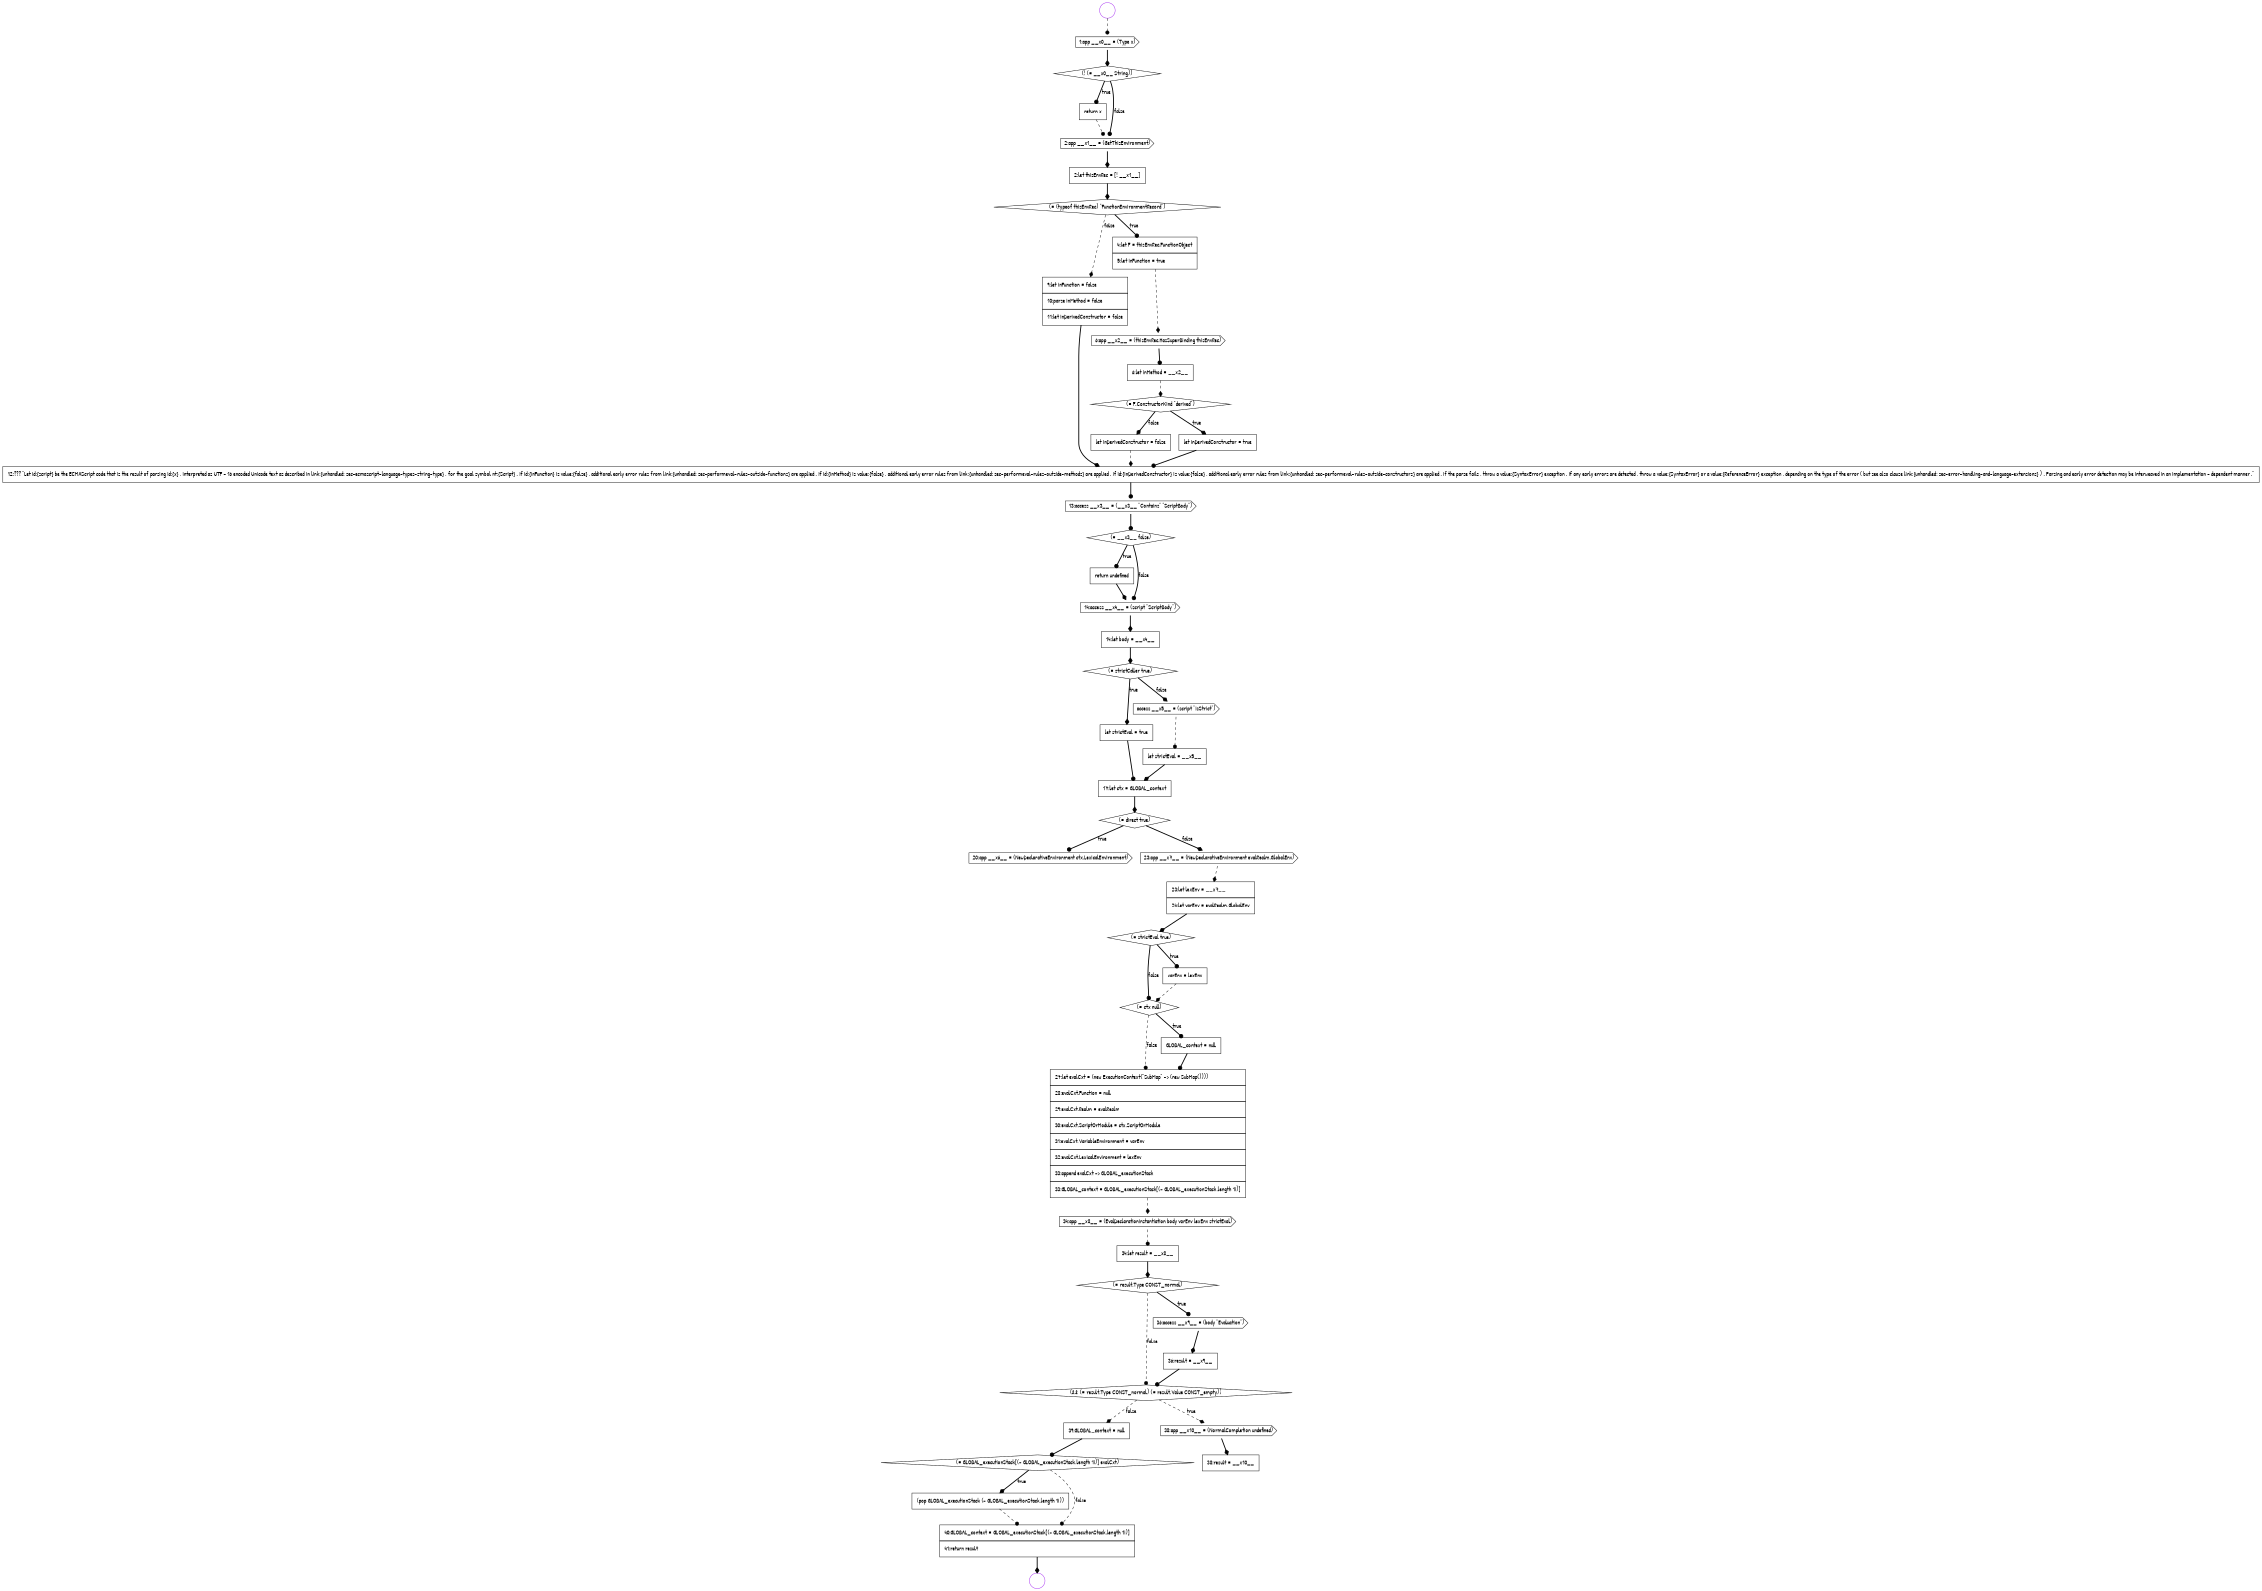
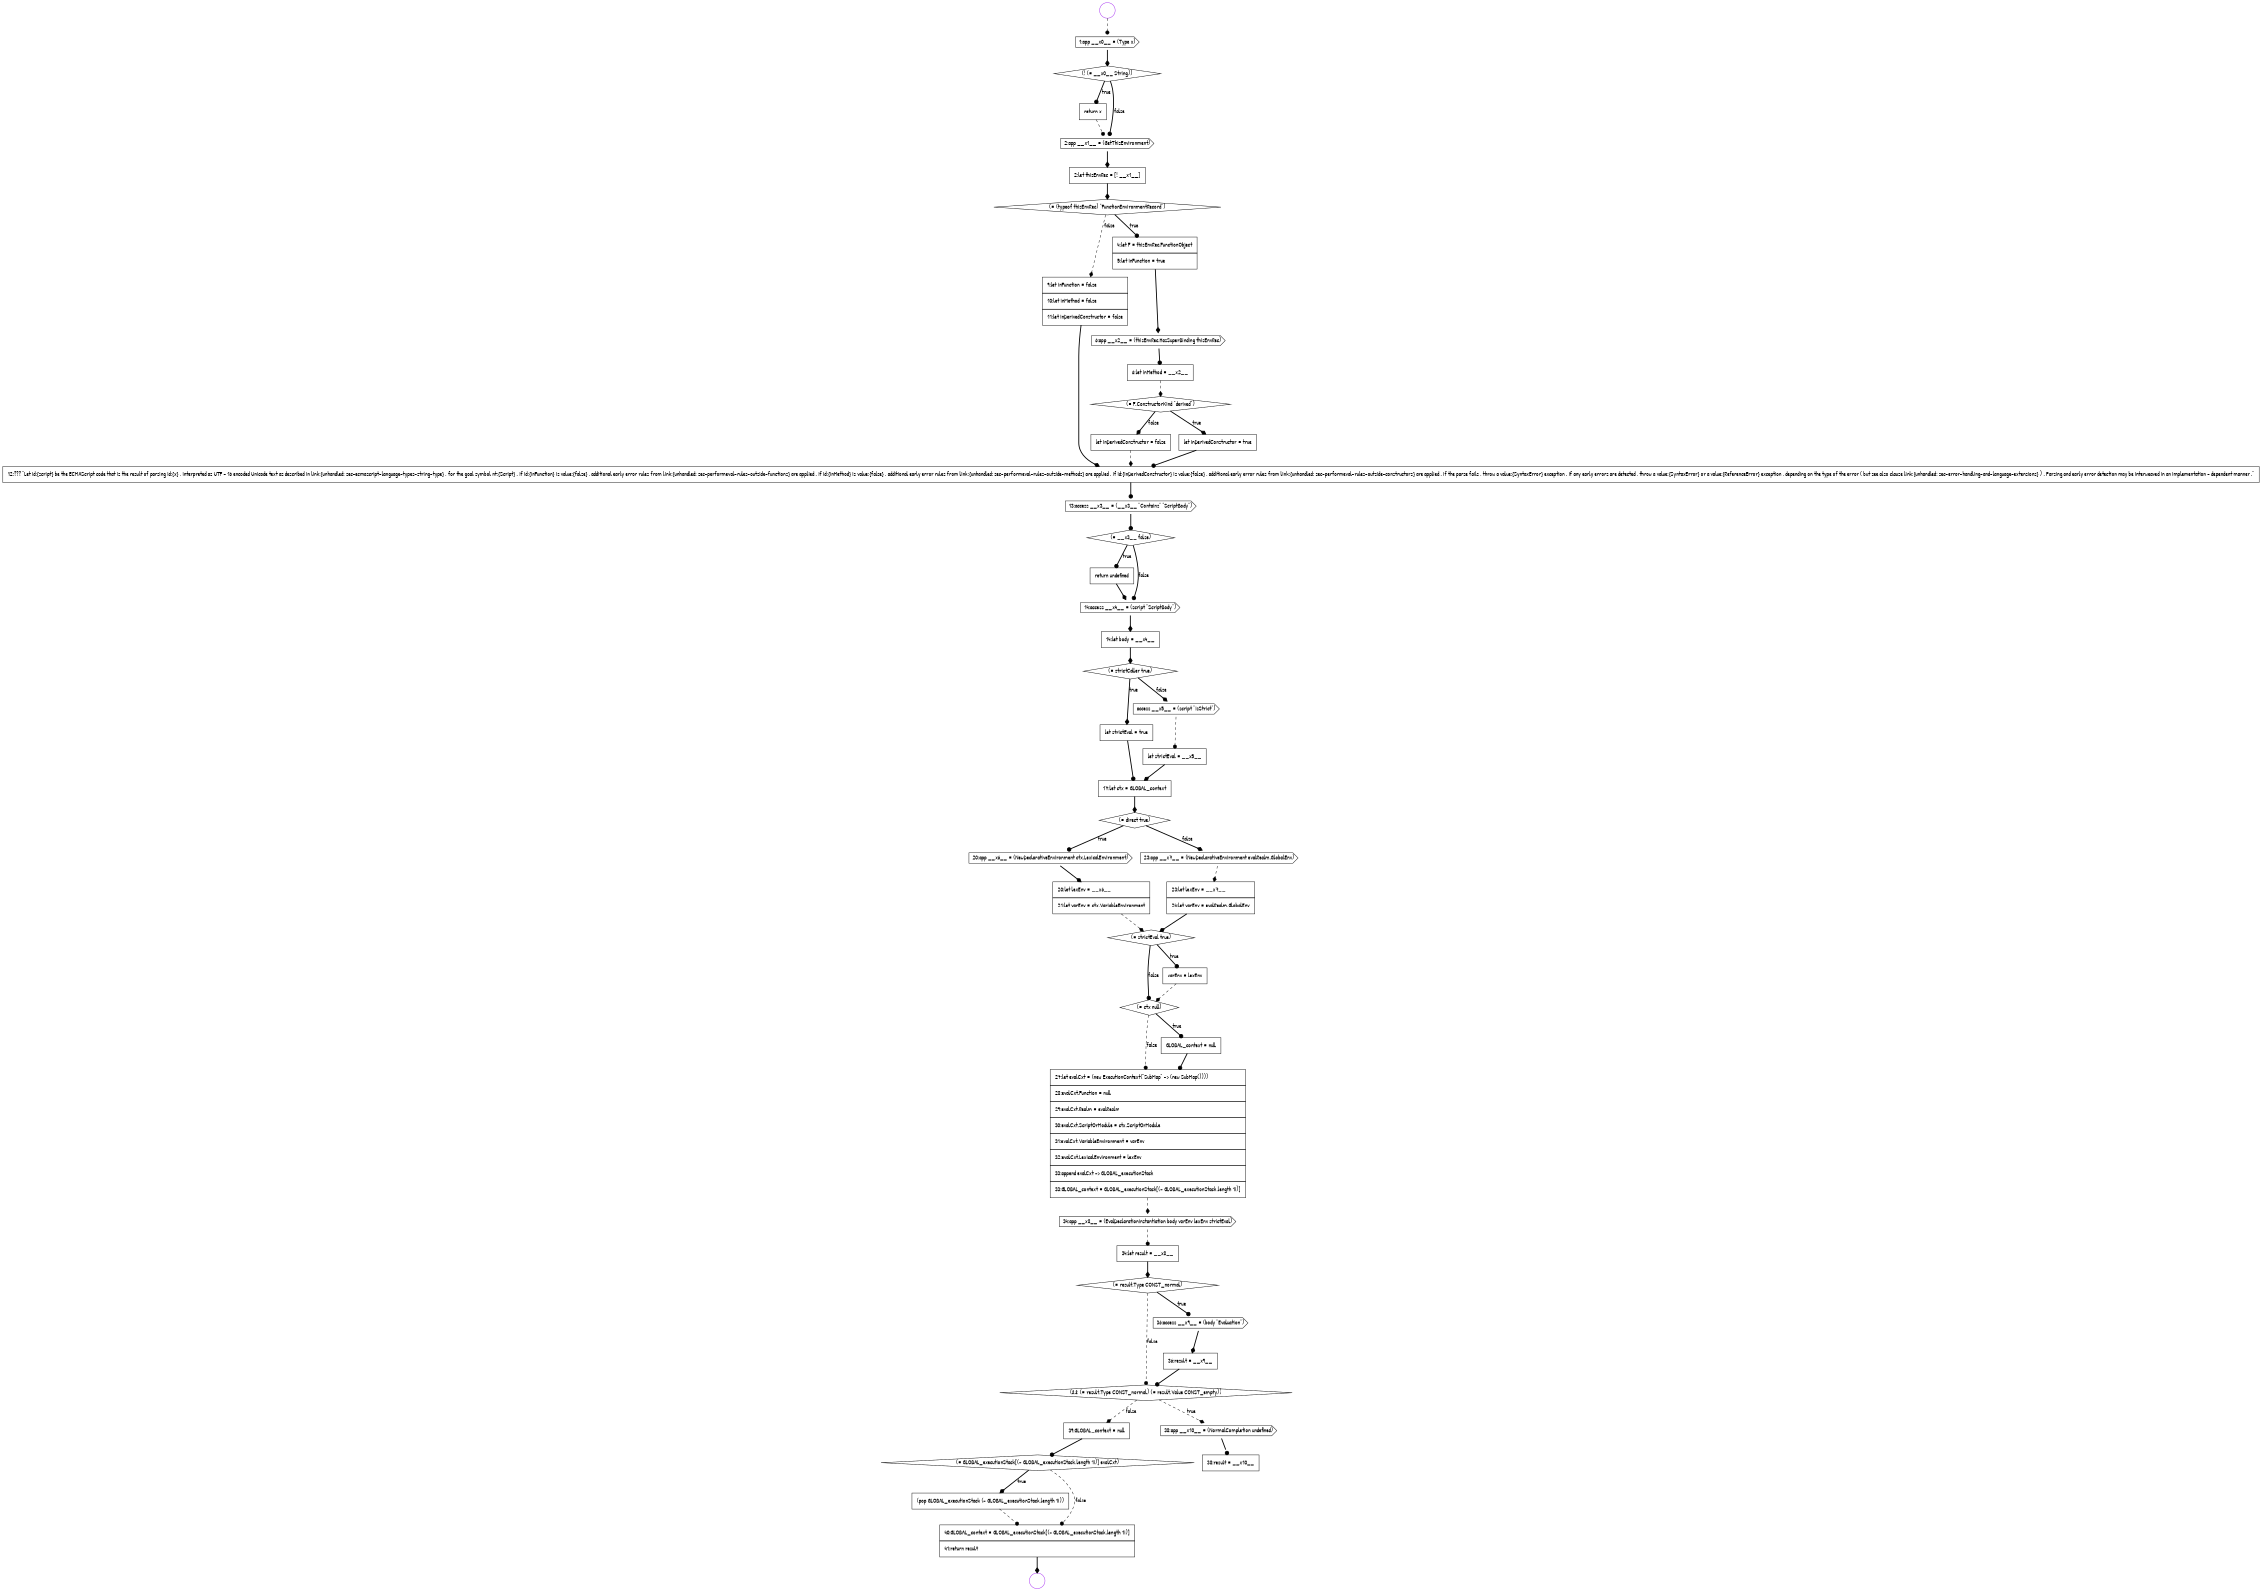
(1157, 298) -> (1157, 298)
(1075, 301) -> (1072, 301)
none -> (1101, 898)
(1224, 1444) -> (1224, 1444)
